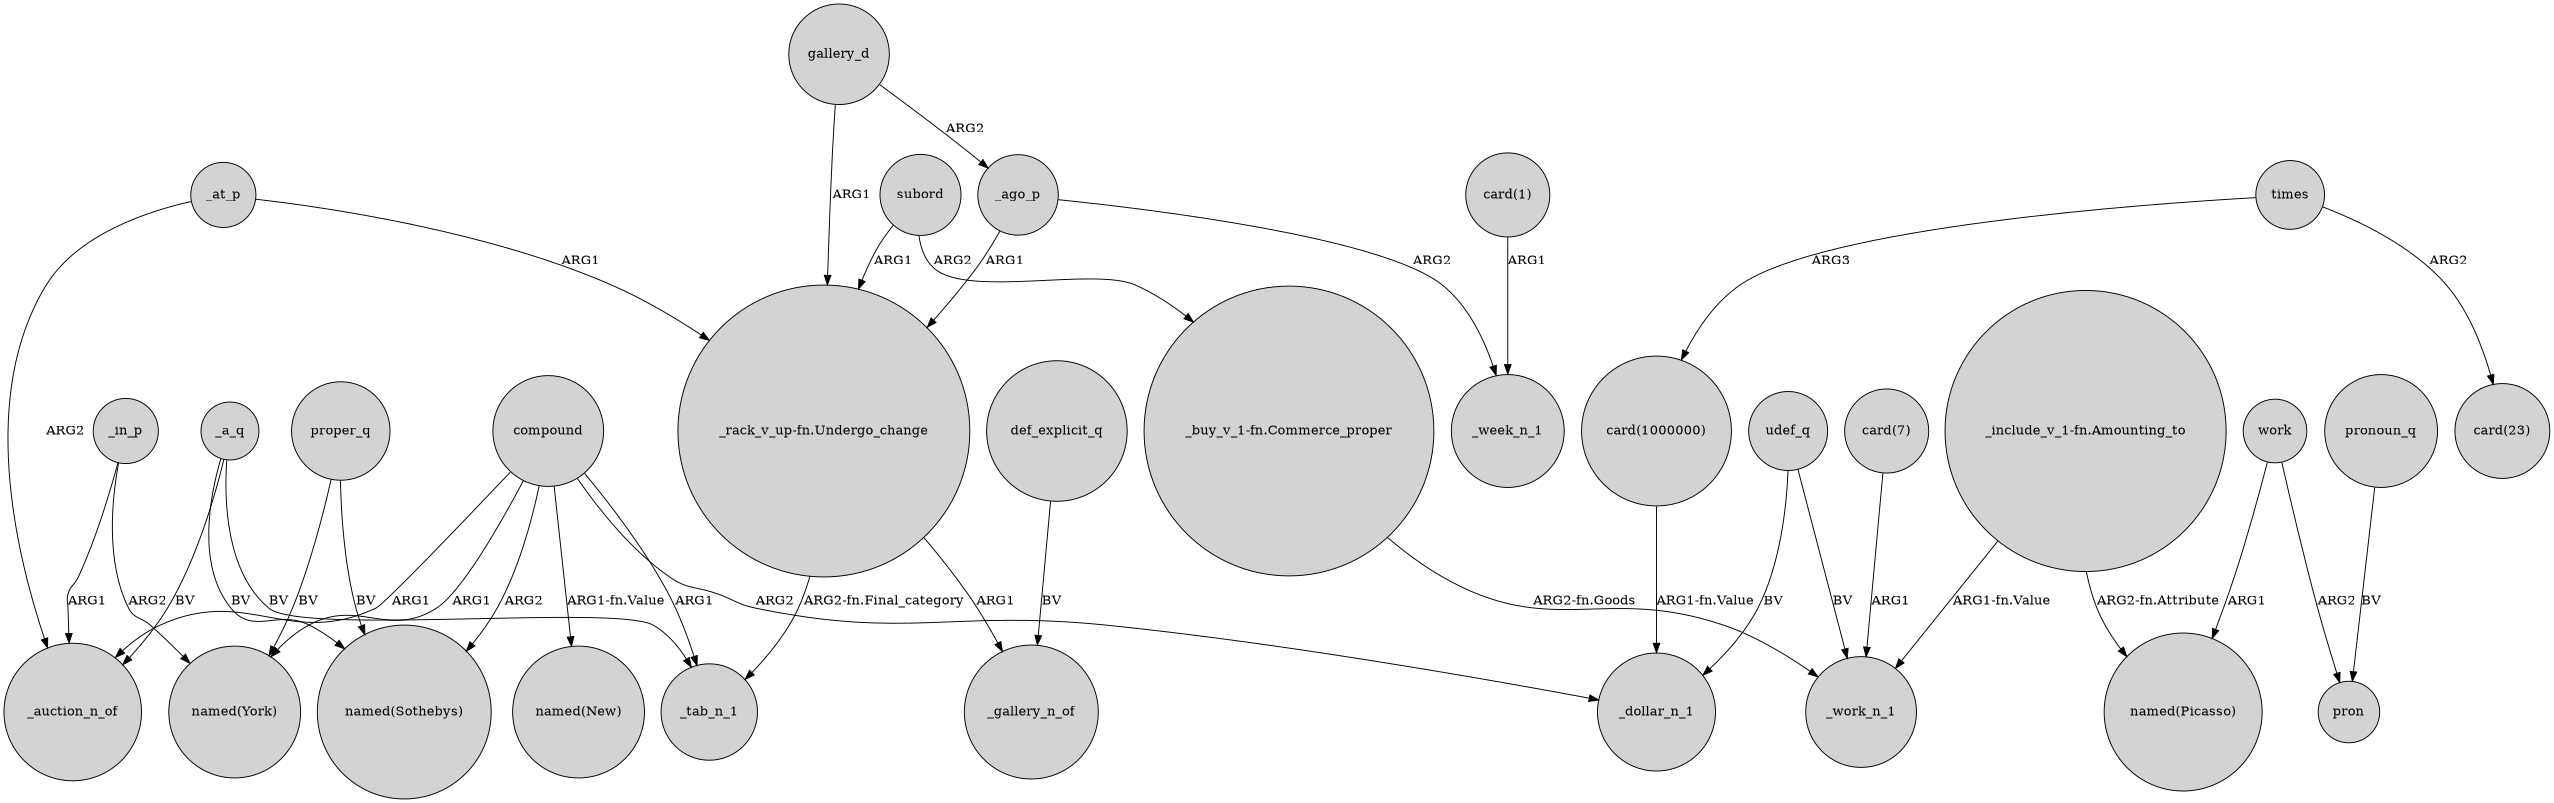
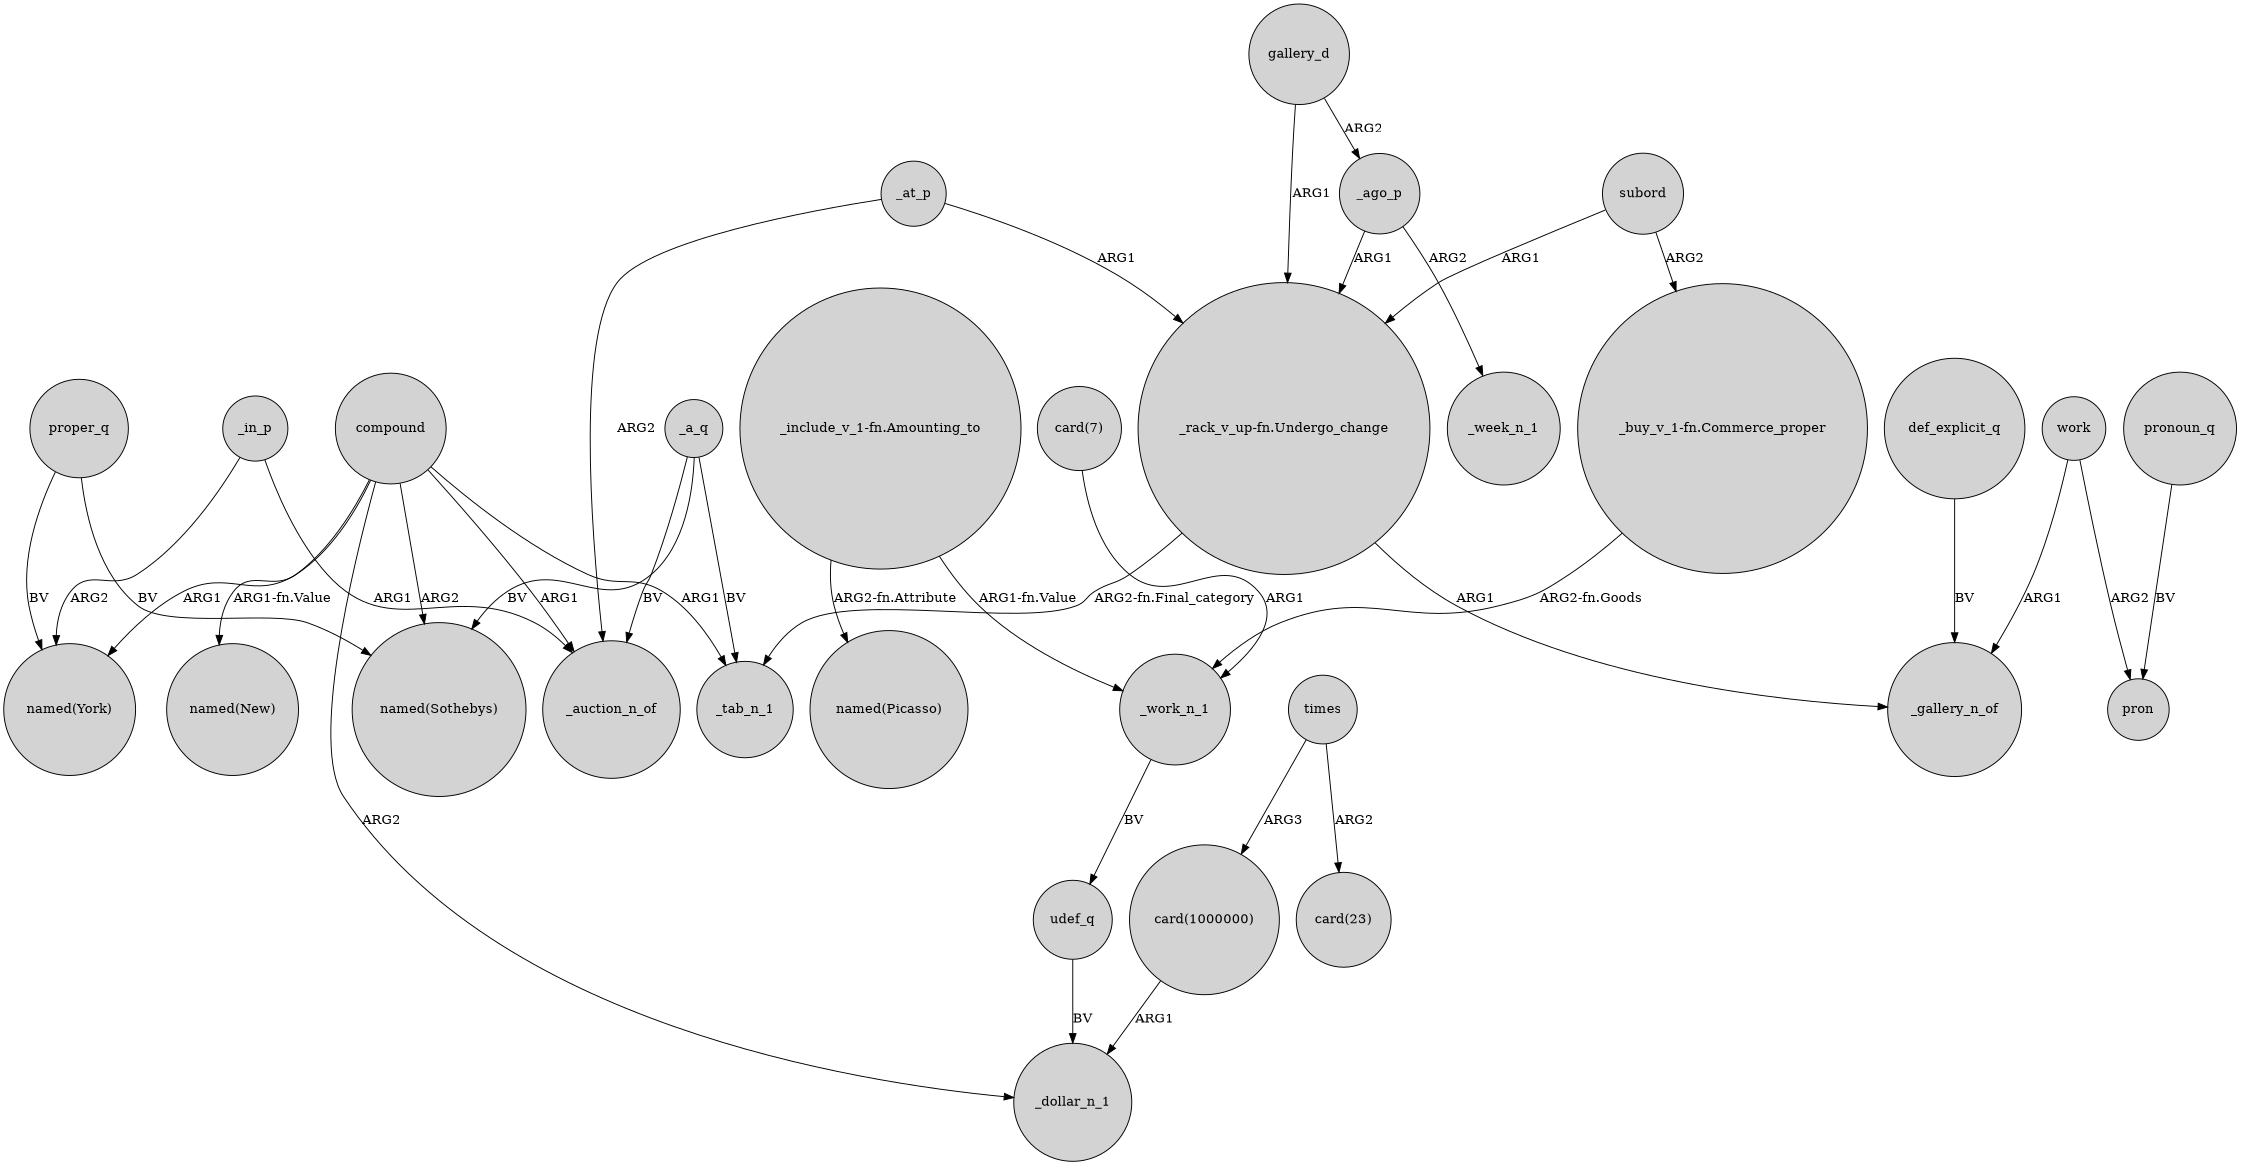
(1508, 195) -> none
(2244, 547) -> (2041, 556)
(1821, 559) -> (1123, 817)
(1705, 601) -> (1155, 1019)
